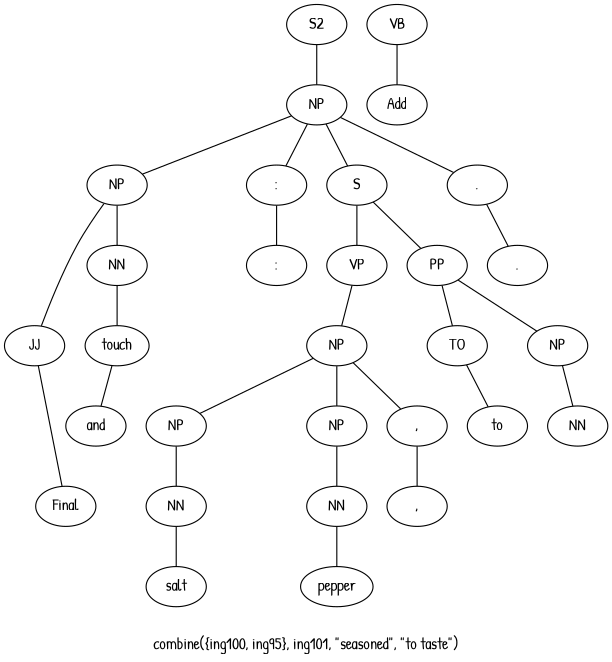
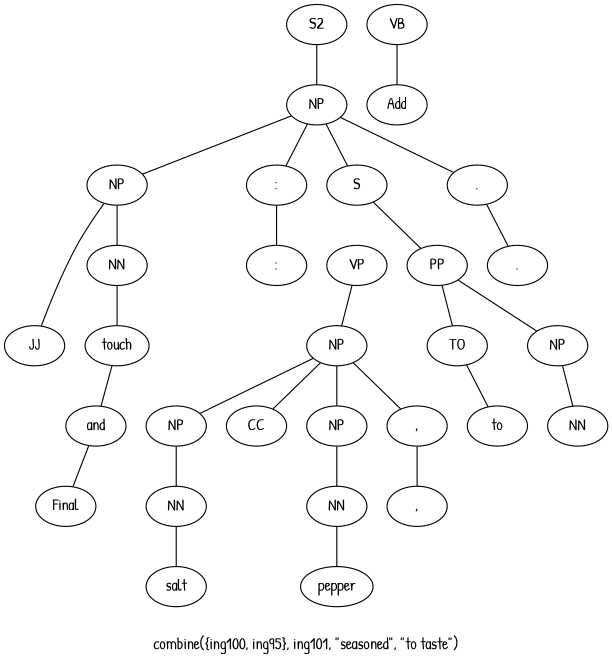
(357, 225) -> none
(50, 426) -> (81, 466)
none -> (257, 426)
